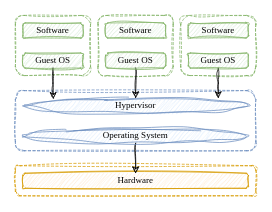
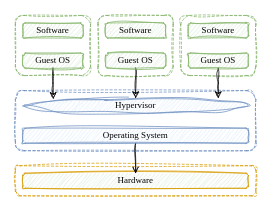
(135, 135) -> (135, 135)
(135, 168) -> (135, 169)
(135, 180) -> (135, 180)
